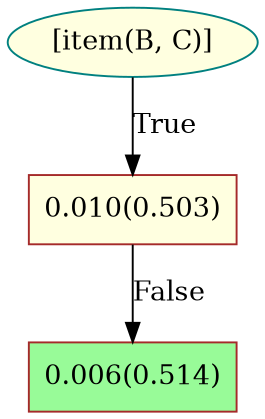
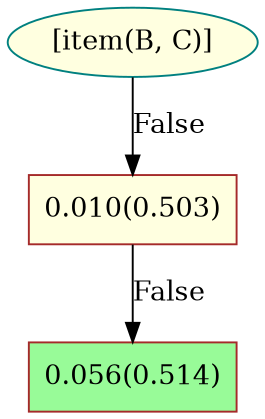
(165, 126) -> (169, 126)
(133, 377) -> (133, 377)
